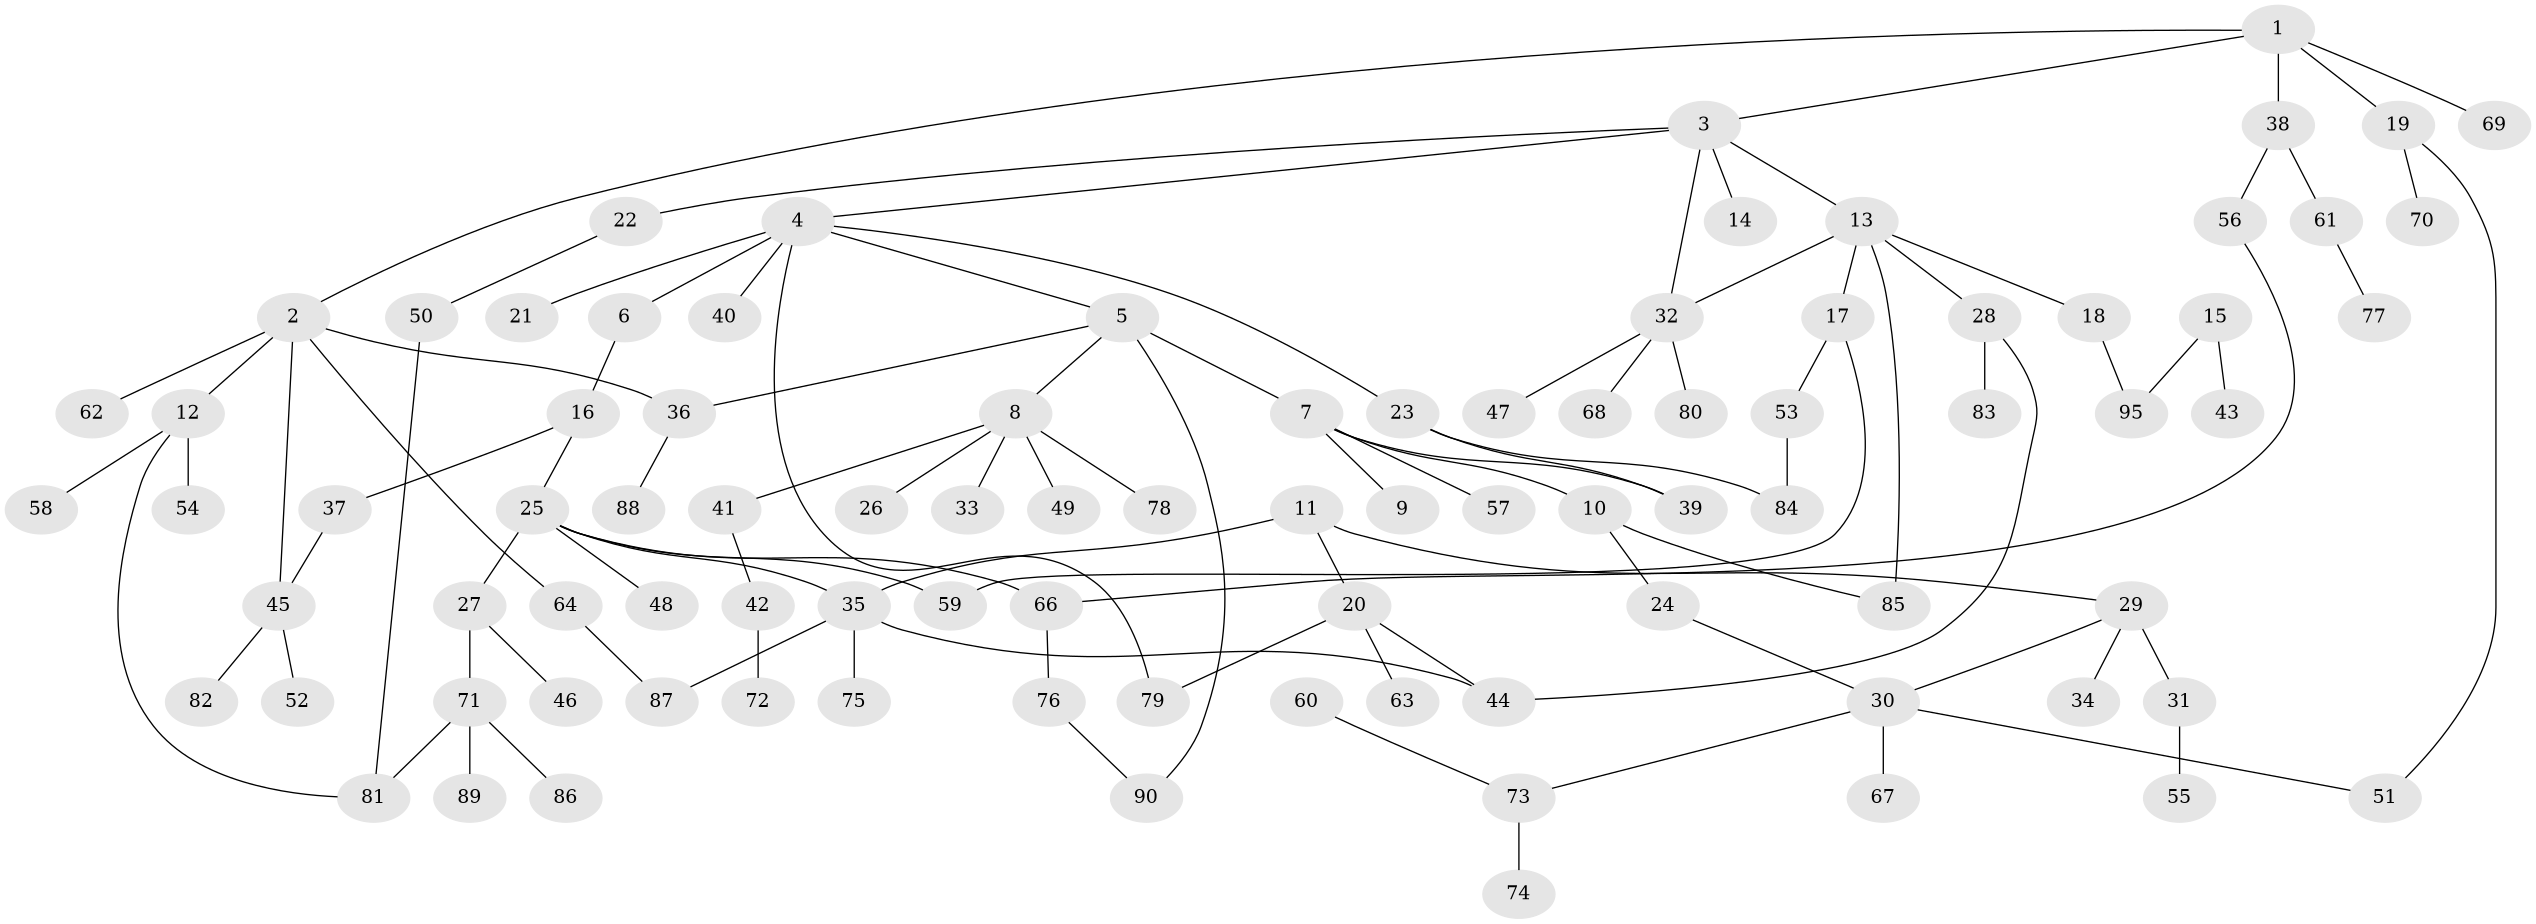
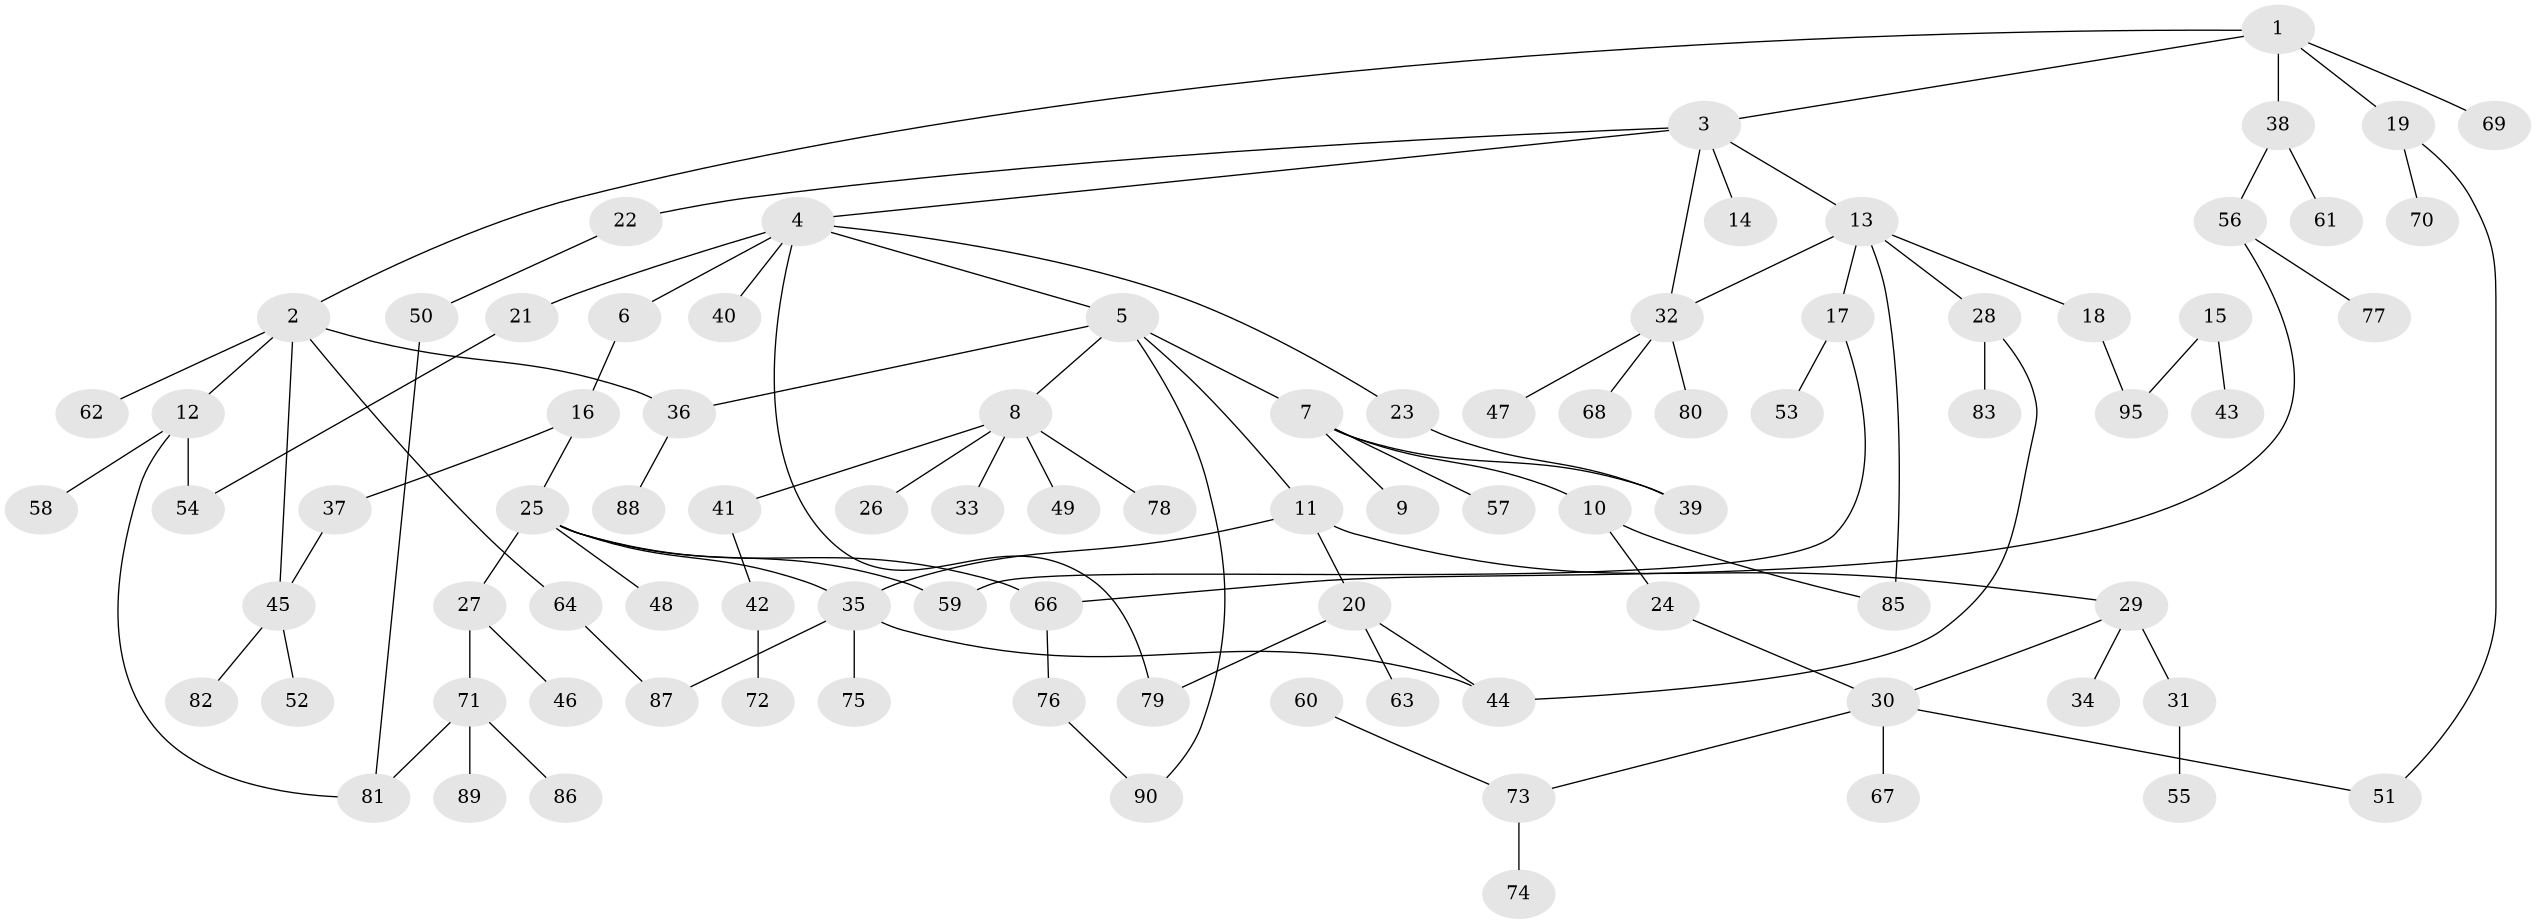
(2350, 270) -> (2303, 270)
none -> (1220, 409)
none -> (355, 414)
(1787, 510) -> none
